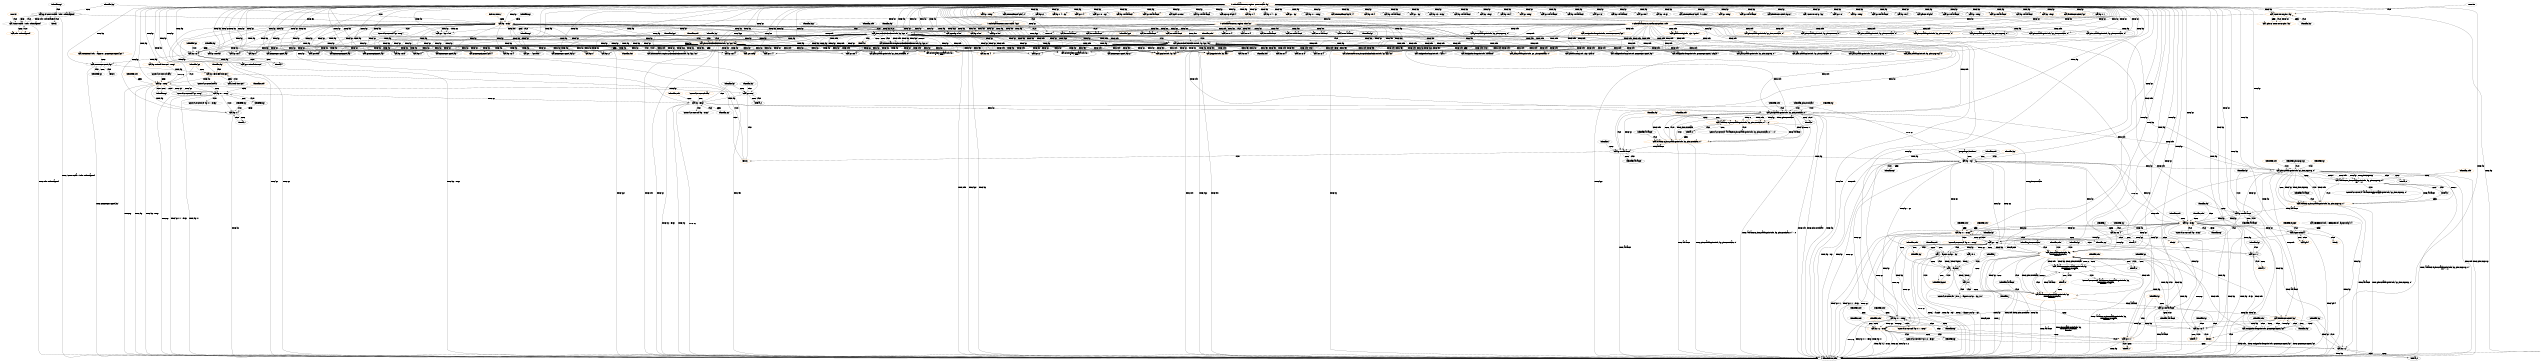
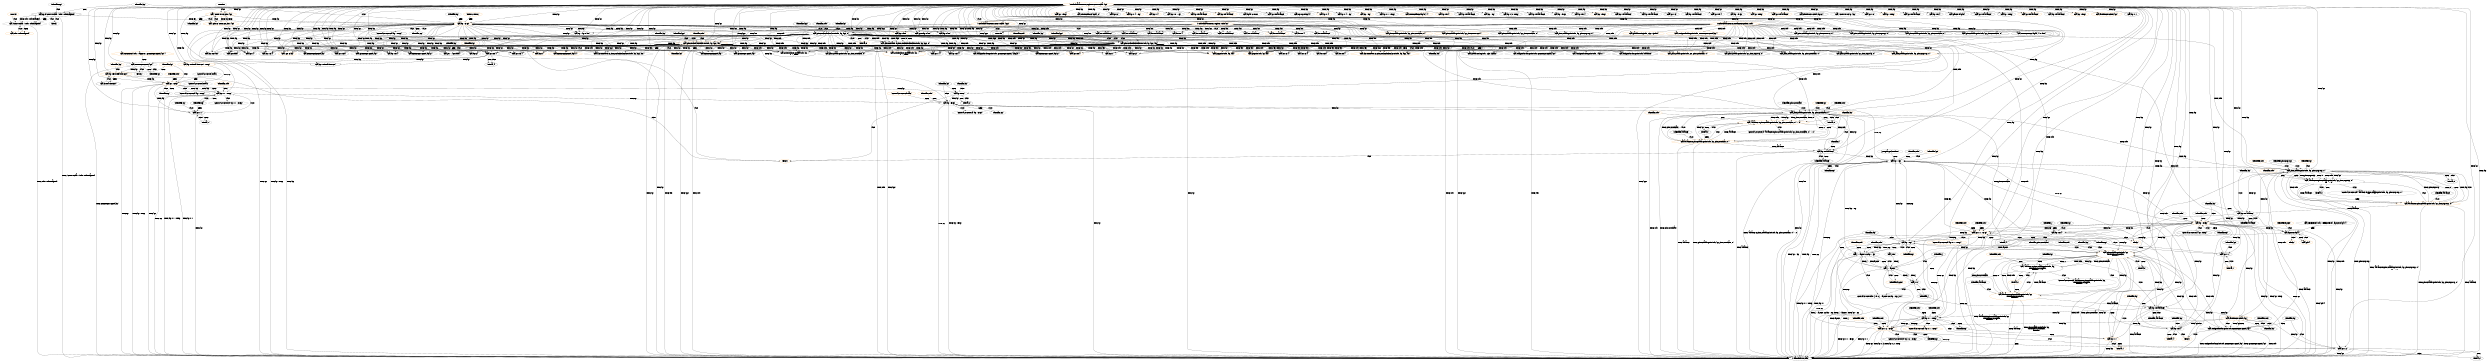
(2276, 24) -> (221, 24)
(1663, 42) -> (1837, 30)
